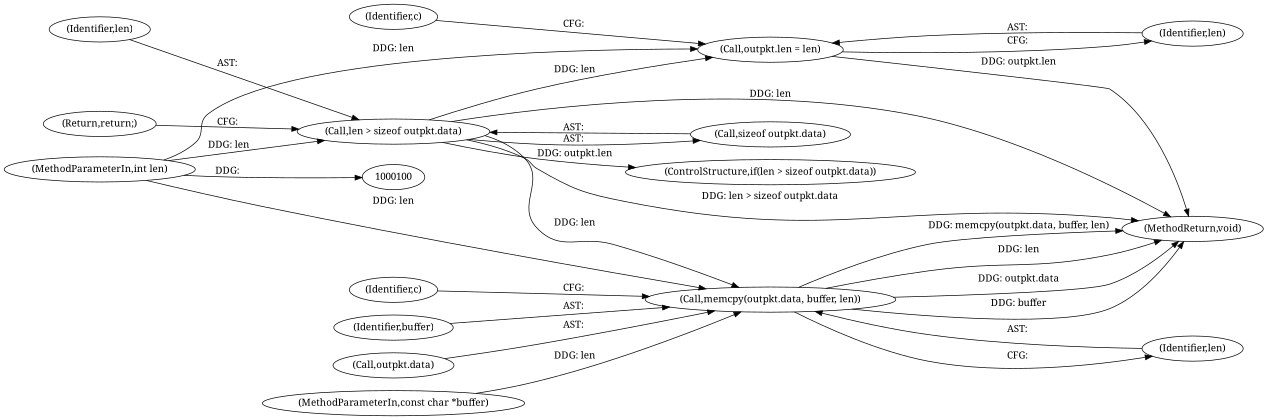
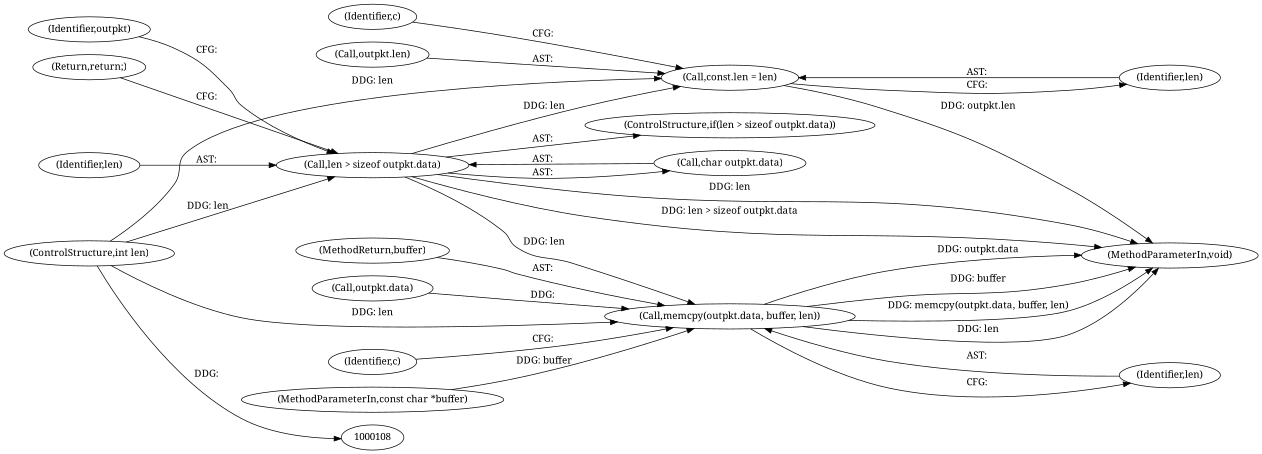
none -> (89, 29)
(770, 50) -> (730, 78)
none -> (373, 55)
(770, 134) -> (730, 163)
(575, 154) -> (544, 139)
(100, 169) -> (89, 253)
(394, 177) -> (373, 438)
(1193, 229) -> (1170, 255)
(575, 325) -> (544, 295)
(394, 328) -> (373, 251)
(575, 356) -> (544, 361)
